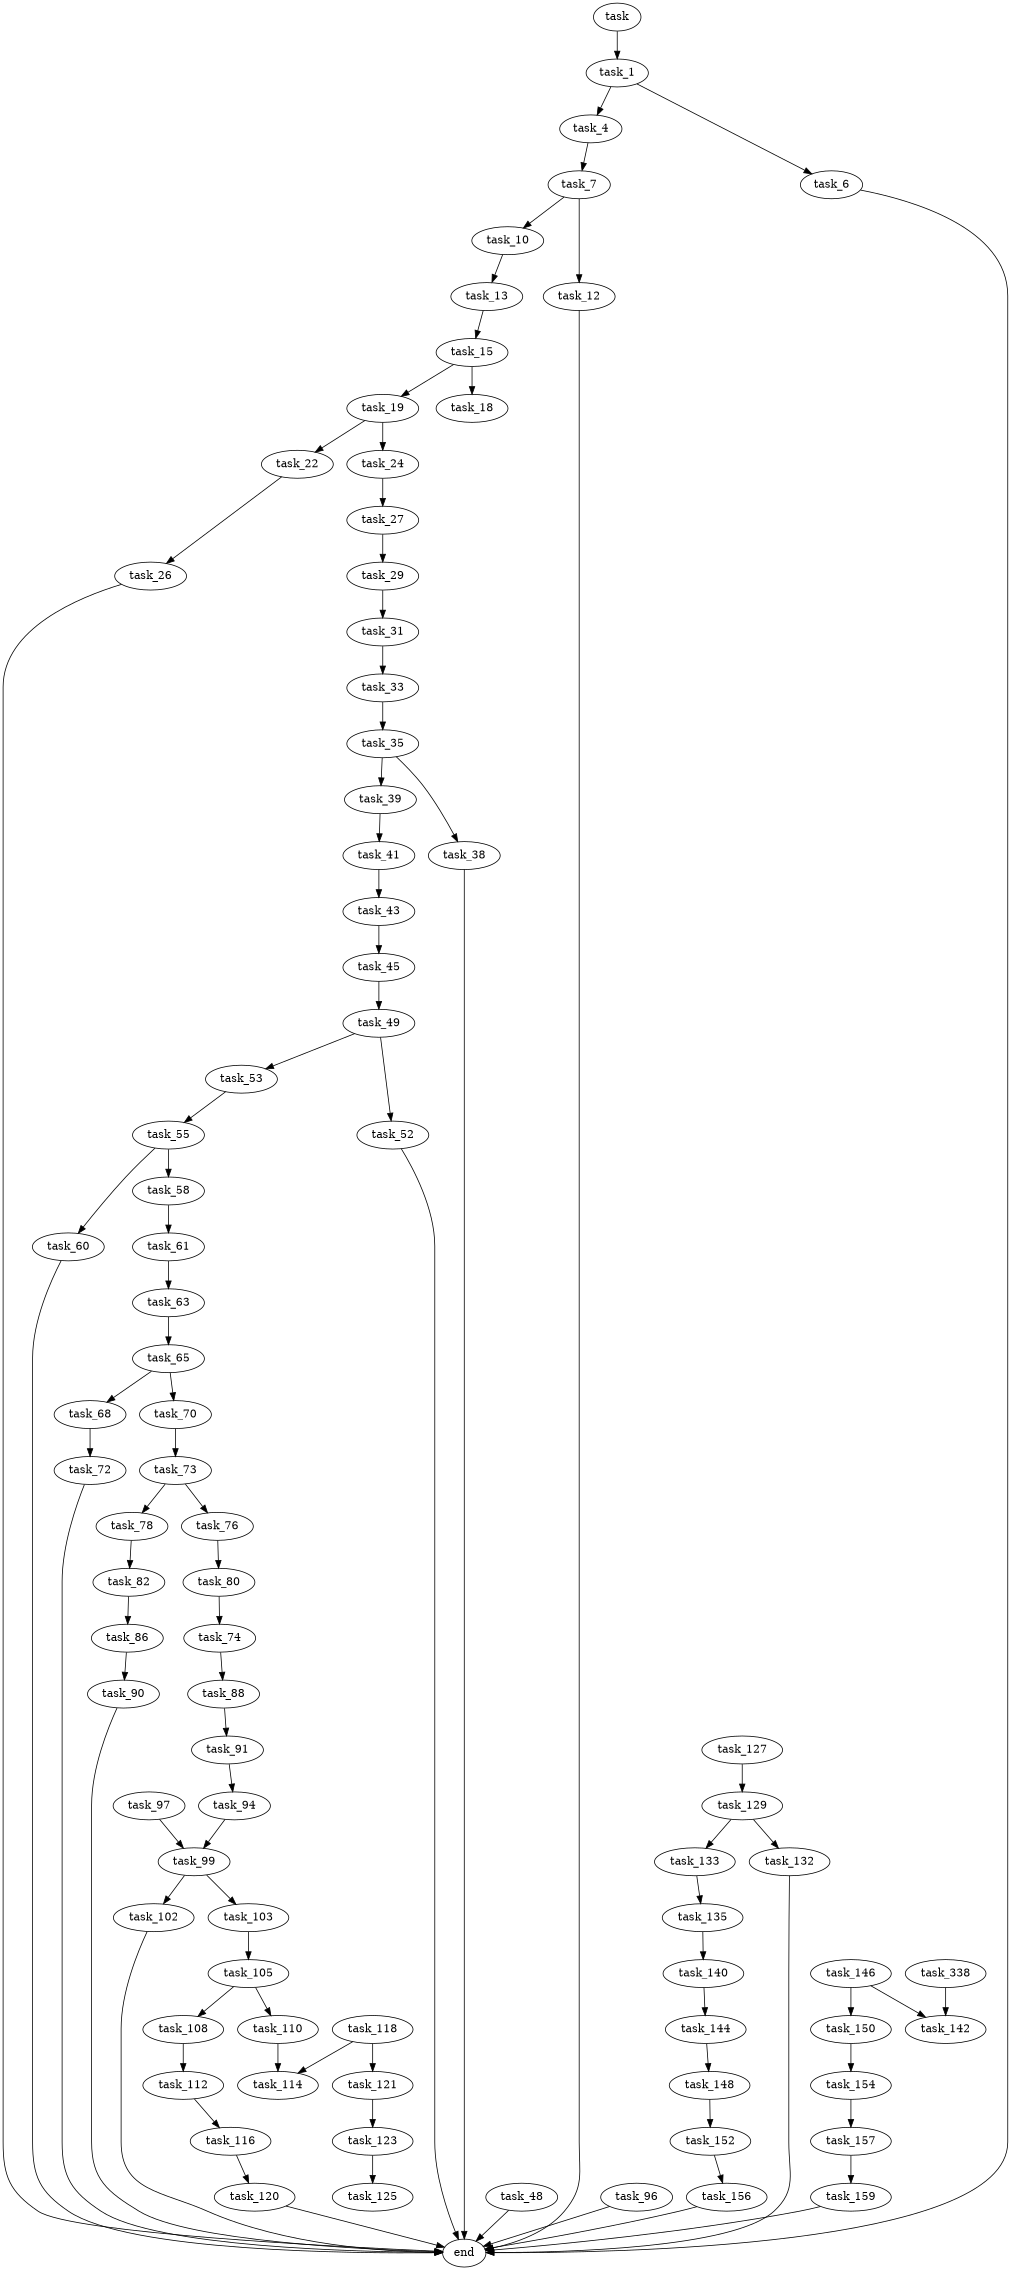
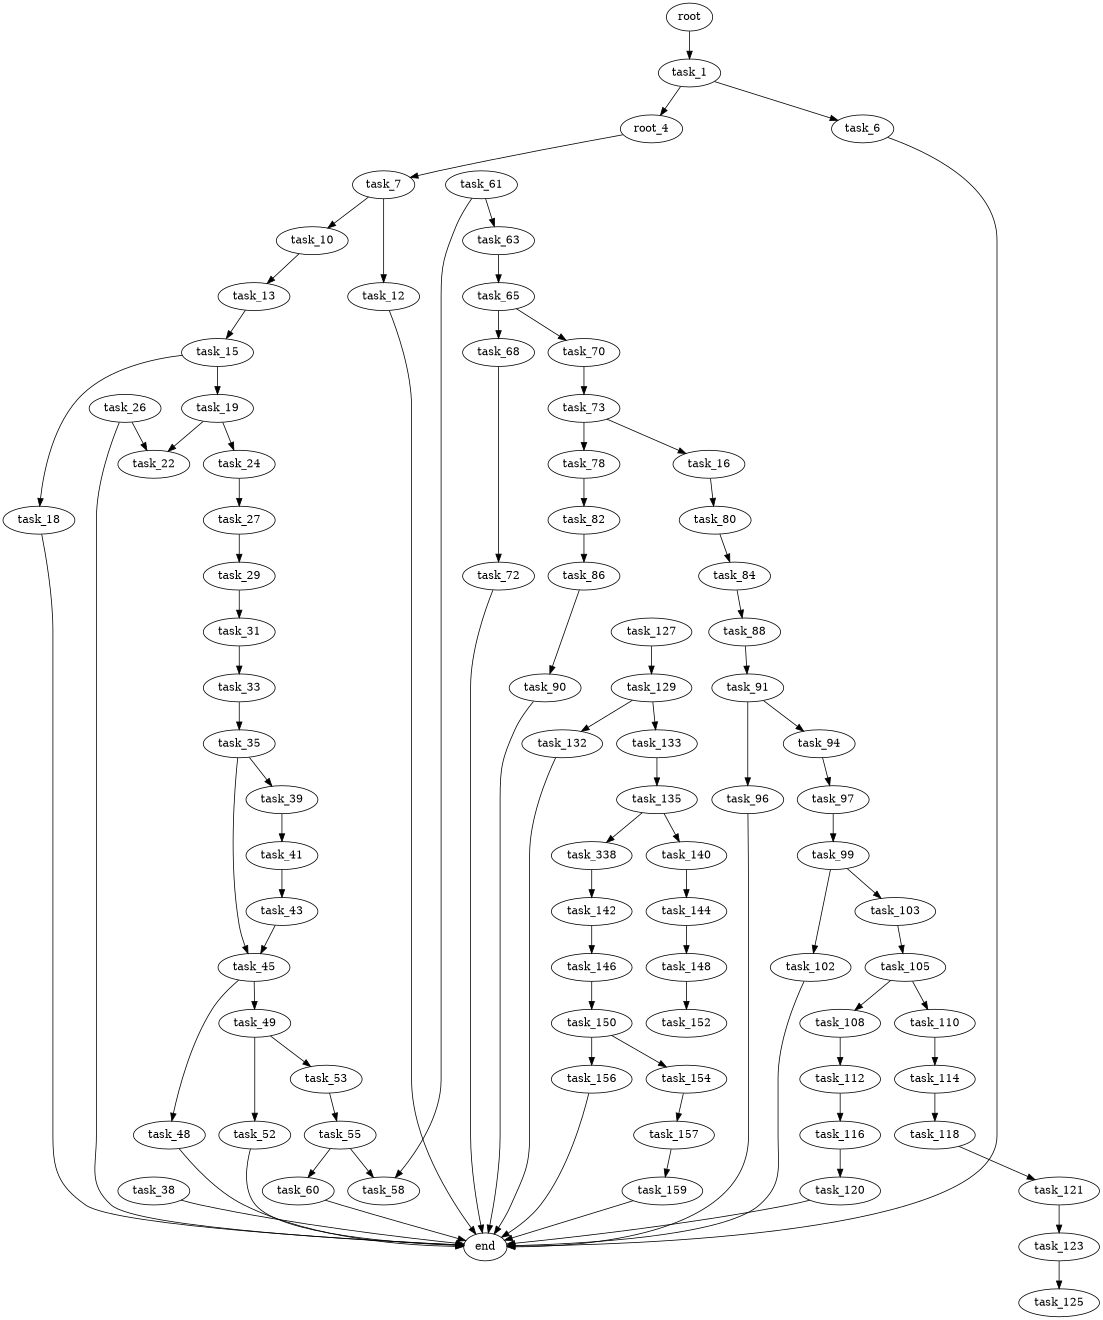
(617, 17) -> (690, 17)
(591, 129) -> (652, 129)
(227, 518) -> (138, 433)
none -> (748, 740)
(429, 793) -> (233, 853)
none -> (627, 825)
none -> (196, 1041)
none -> (53, 1062)
(168, 1215) -> (441, 687)
(217, 1526) -> (709, 464)
(220, 1638) -> (735, 576)
(217, 1831) -> (825, 768)
(895, 2000) -> (592, 936)
(329, 2055) -> (935, 1103)
(717, 2165) -> (592, 1047)
